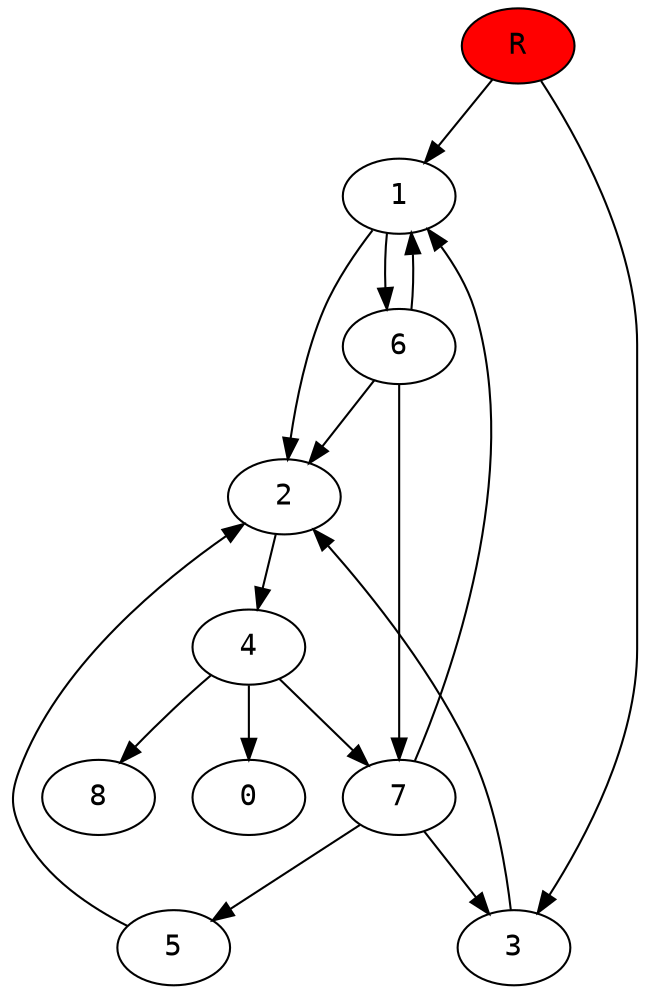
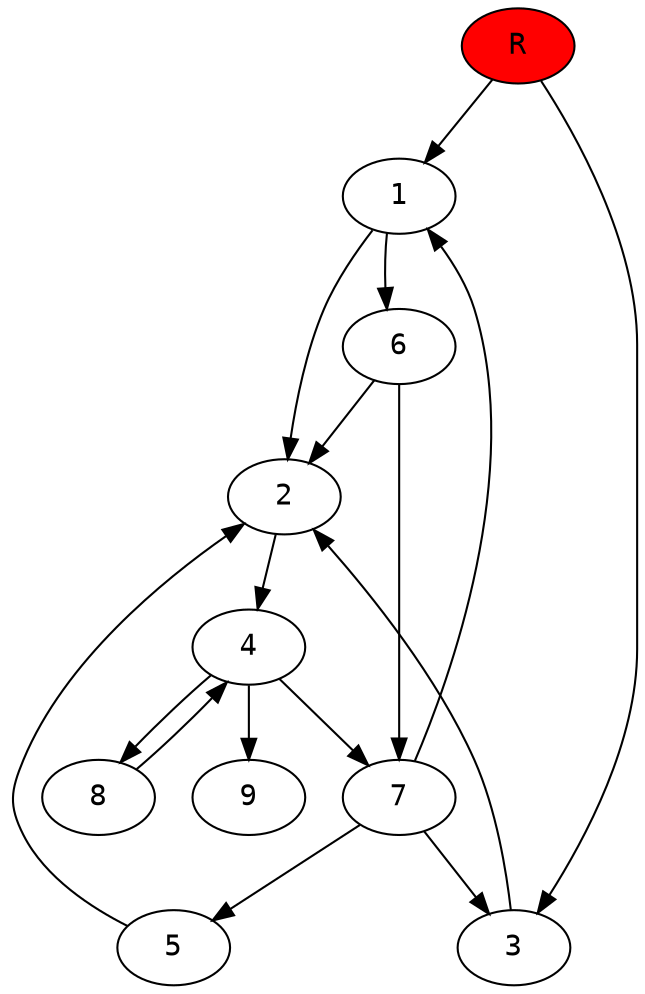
(413, 282) -> none
none -> (175, 734)
(249, 797) -> (249, 797)
